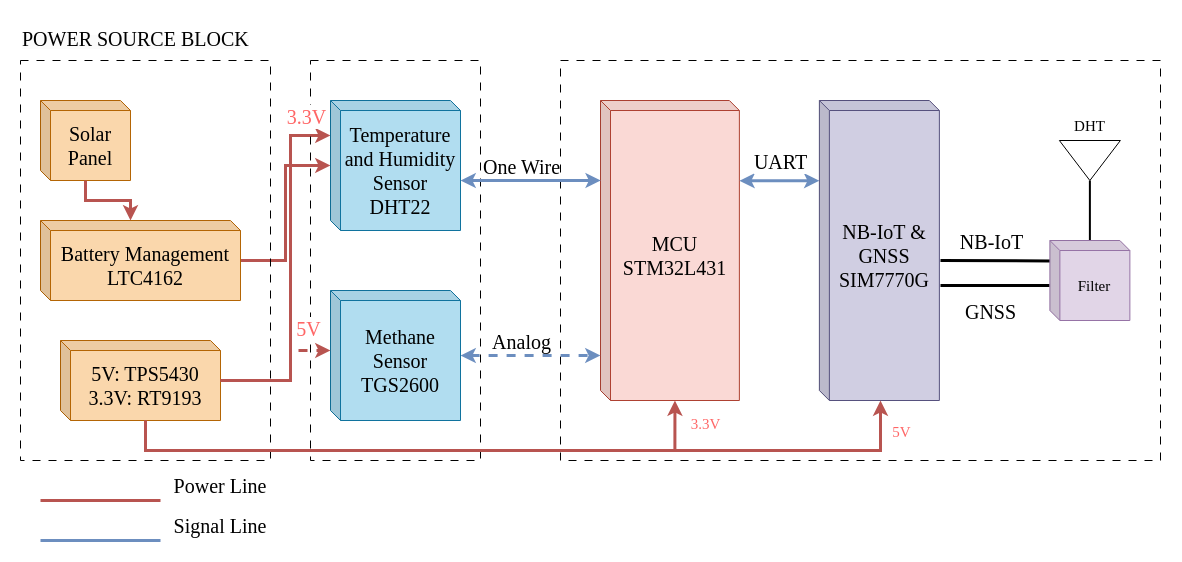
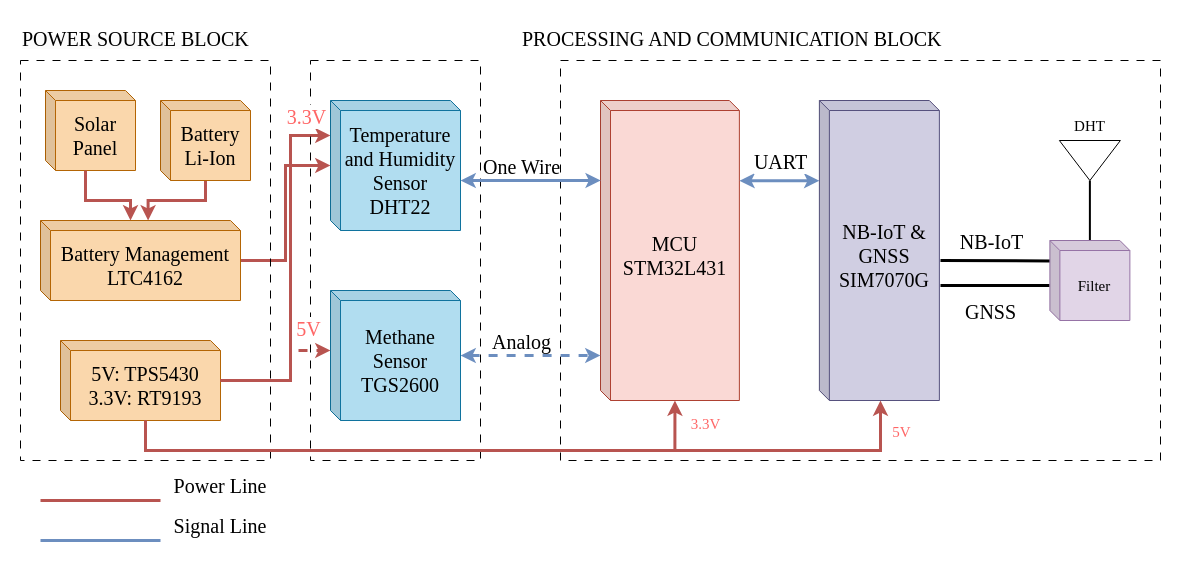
none -> (761, 36)
(86, 141) -> (91, 131)
none -> (206, 141)
none -> (182, 201)
(885, 256) -> (885, 256)
